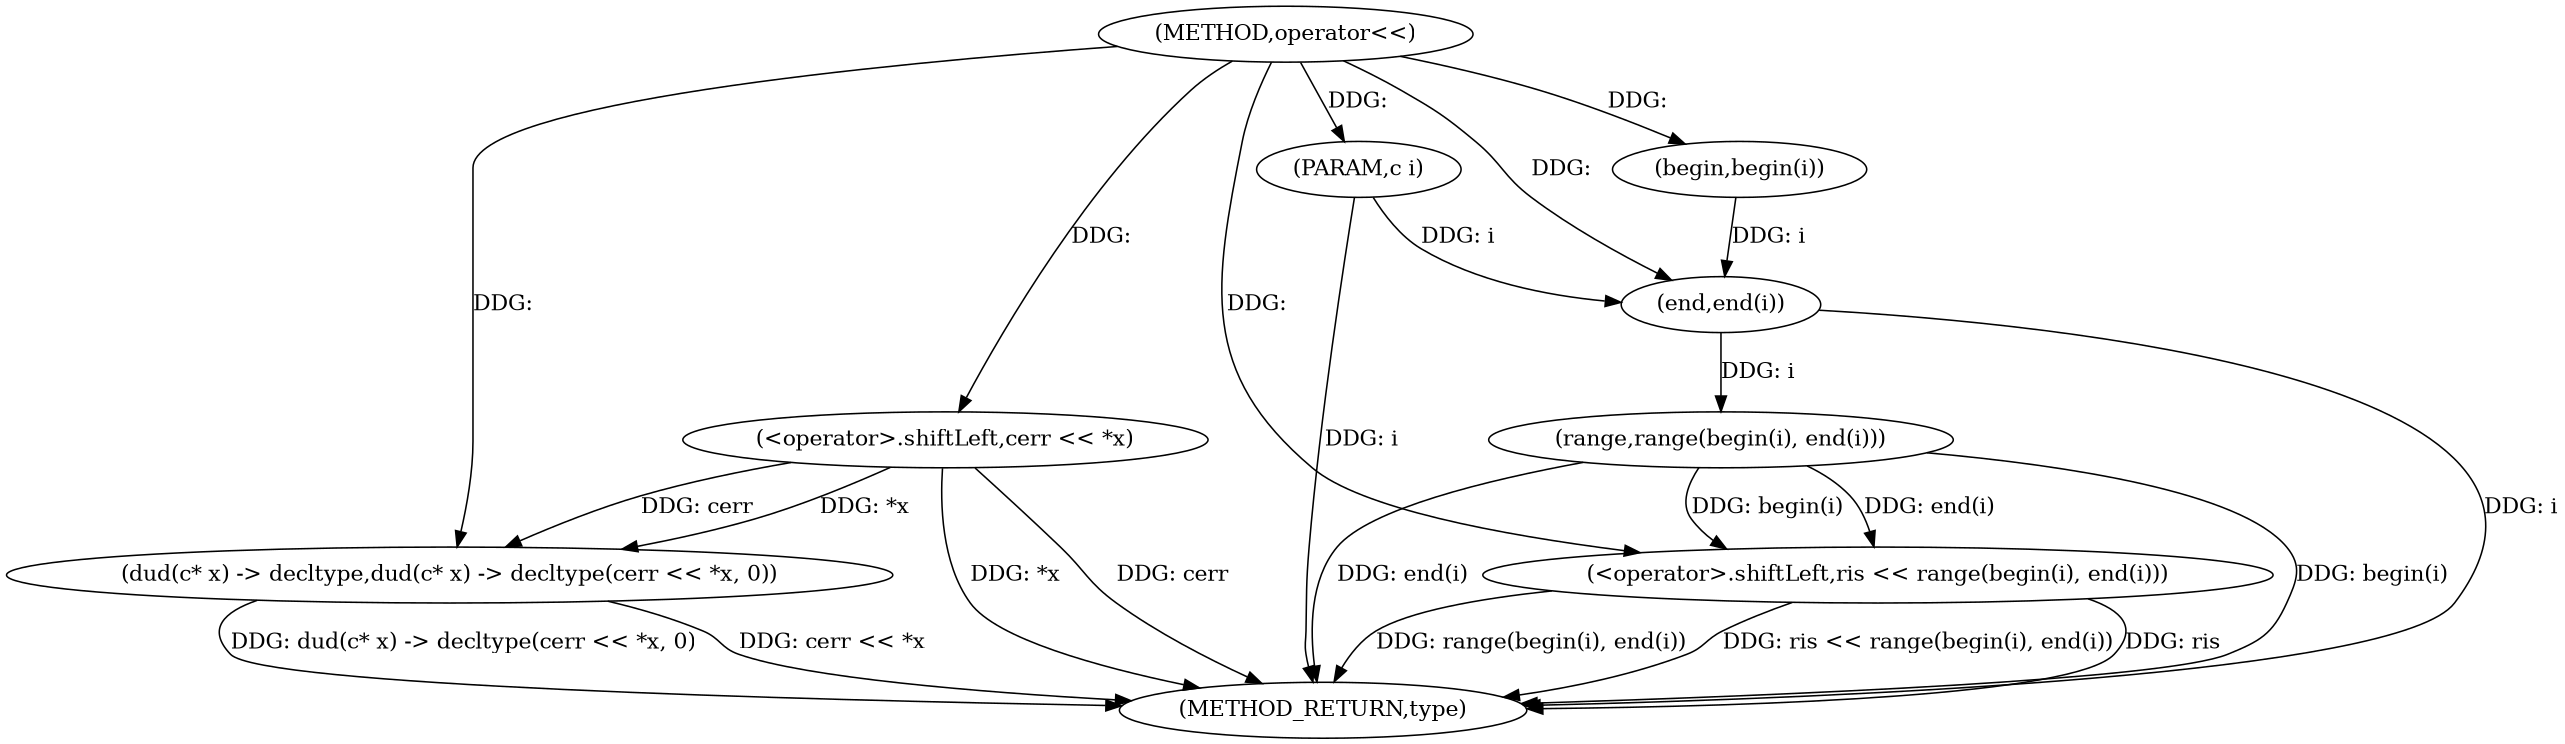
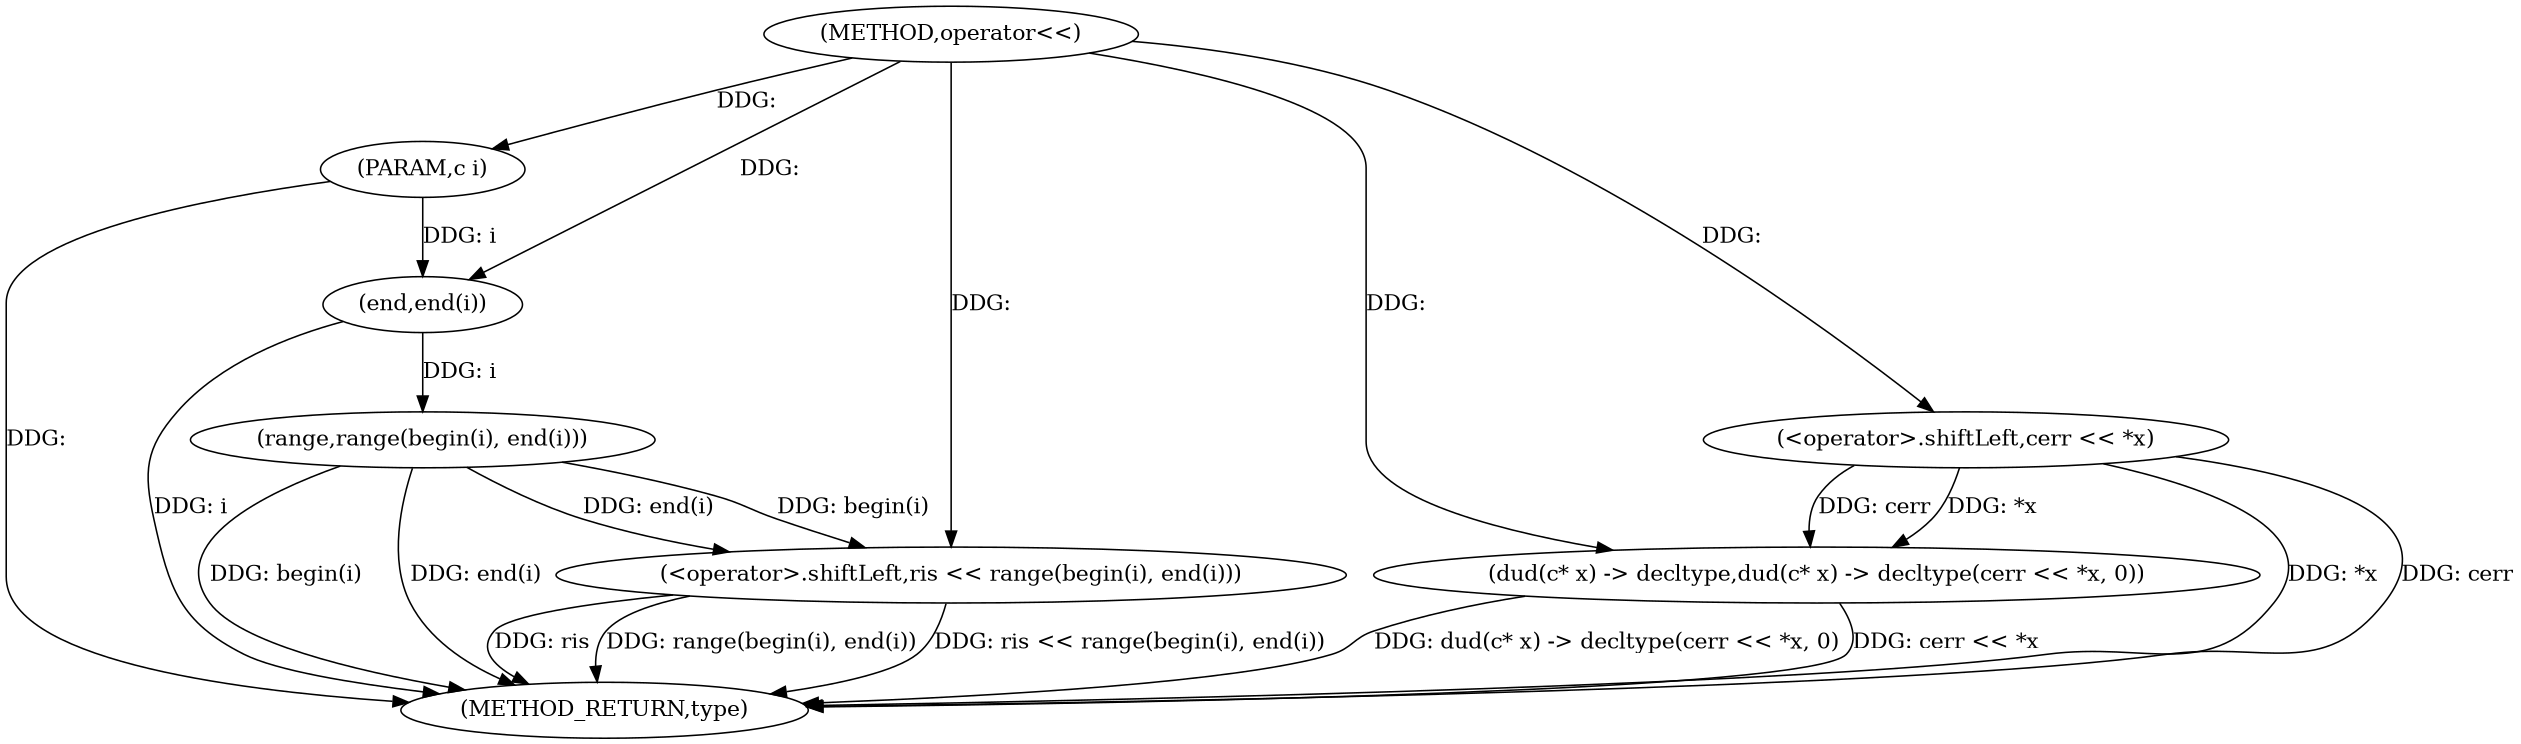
(1740, 169) -> none
(1362, 440) -> (40, 440)
